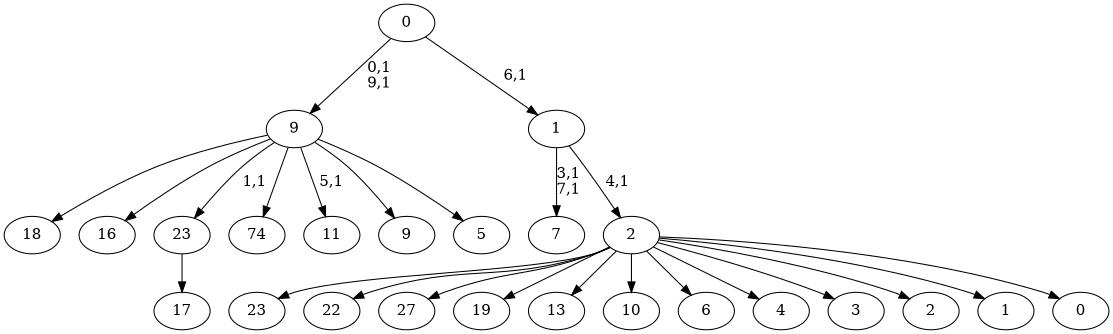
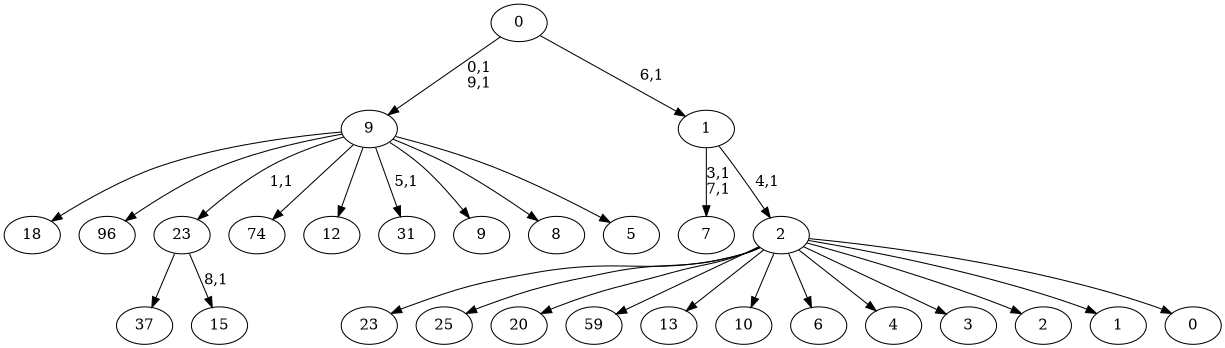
(107, 235) -> (107, 235)
(332, 235) -> (407, 235)
none -> (332, 235)
none -> (557, 235)
(182, 311) -> (145, 326)
(332, 311) -> (444, 326)
(407, 311) -> (519, 326)
(482, 311) -> (594, 326)
none -> (219, 326)
